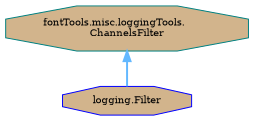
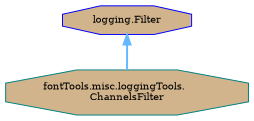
(127, 74) -> (127, 57)
